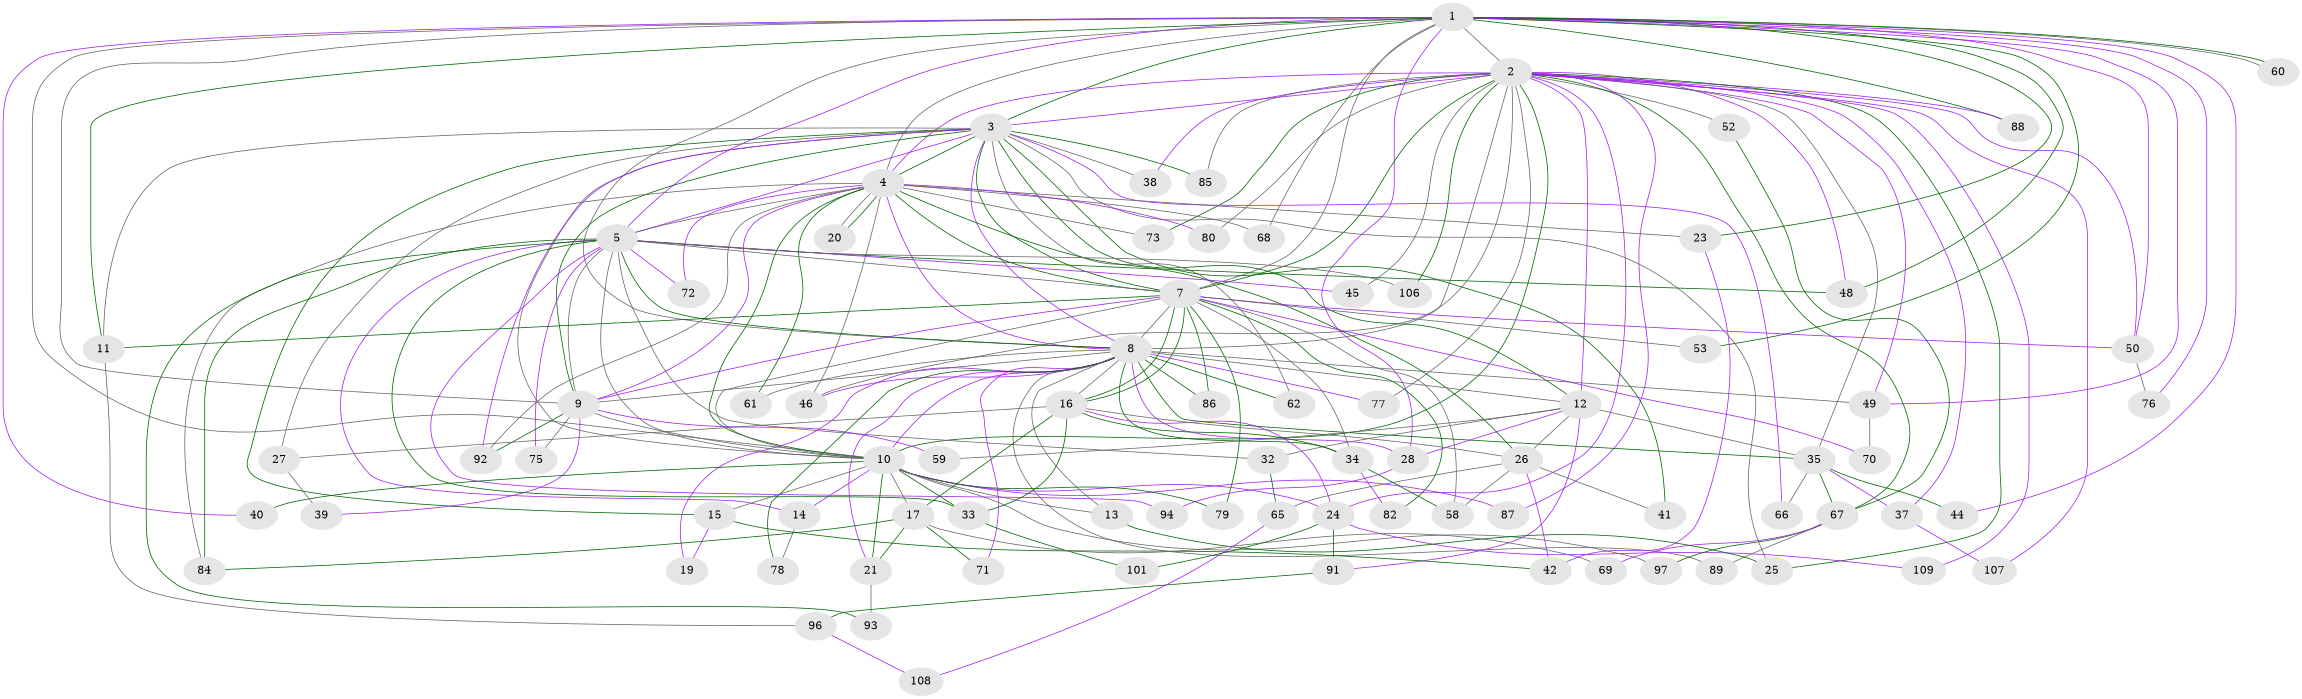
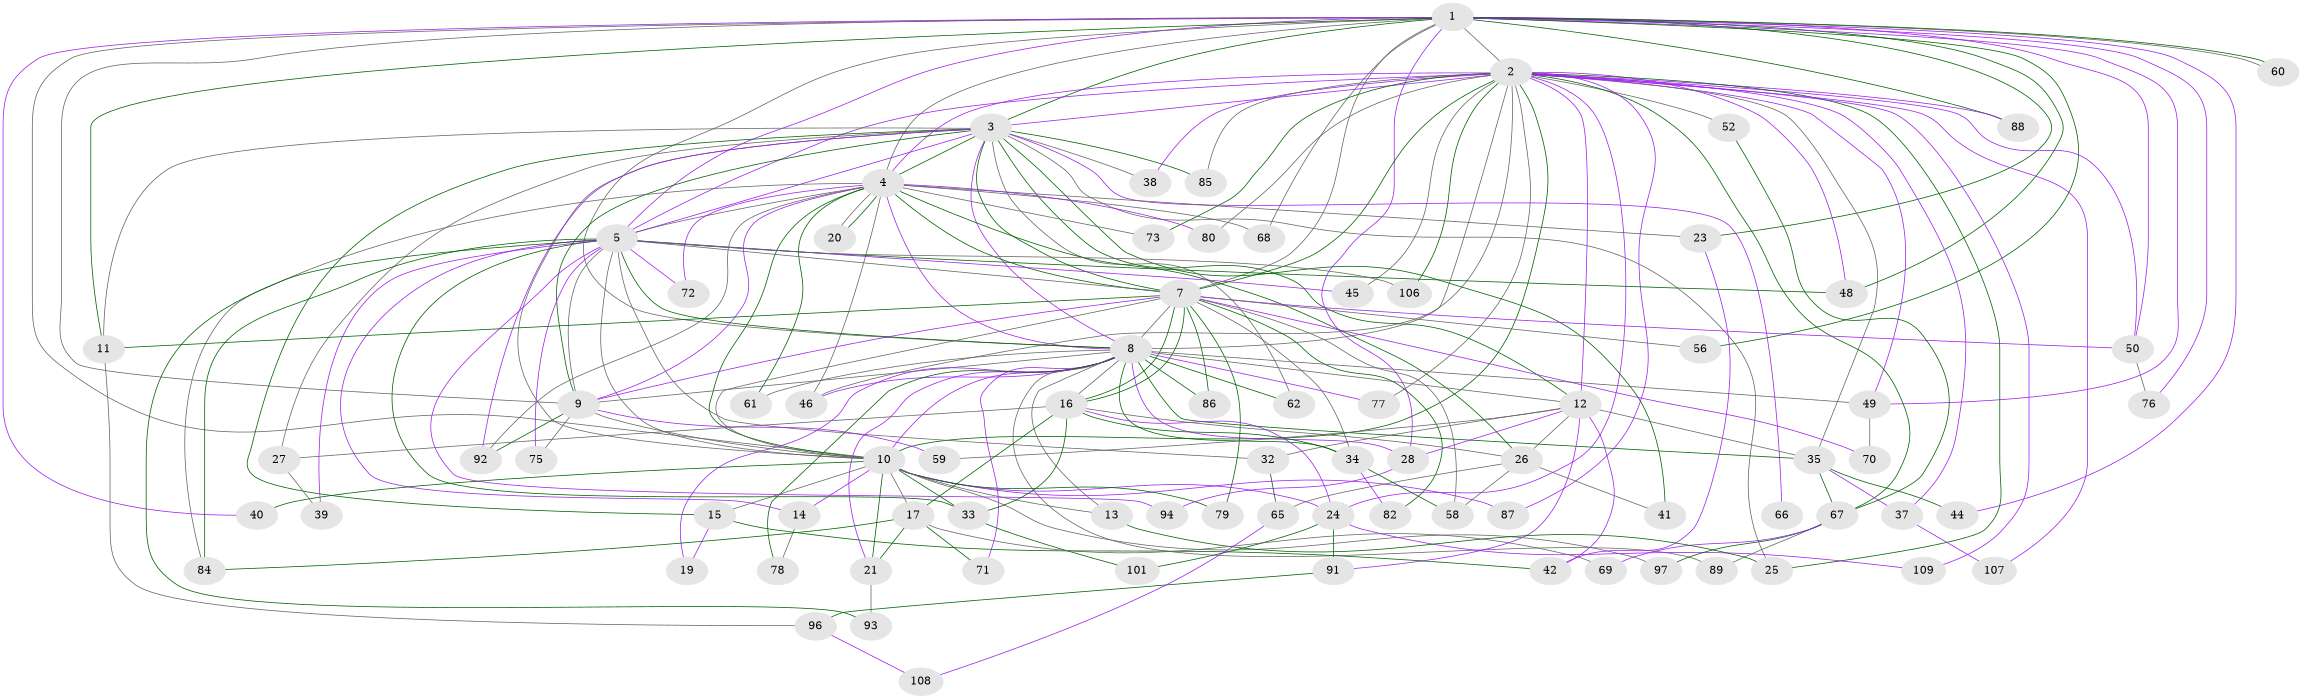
none -> (1094, 95)
(1700, 349) -> (1700, 349)
(1798, 488) -> none
(485, 501) -> (378, 291)
(1539, 515) -> (1614, 501)
